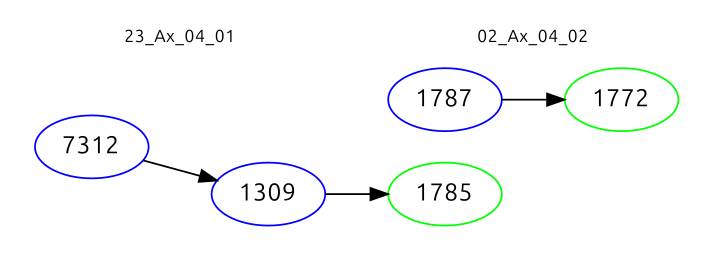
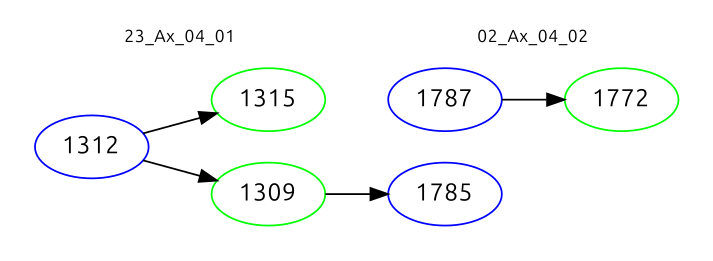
none -> (268, 100)
(92, 147) -> (92, 147)
(268, 194) -> (268, 194)
(445, 194) -> (445, 194)
